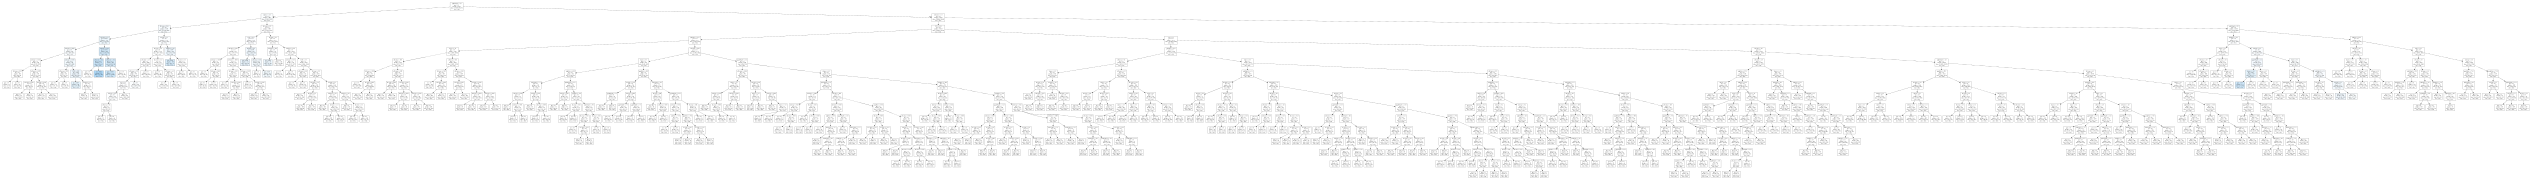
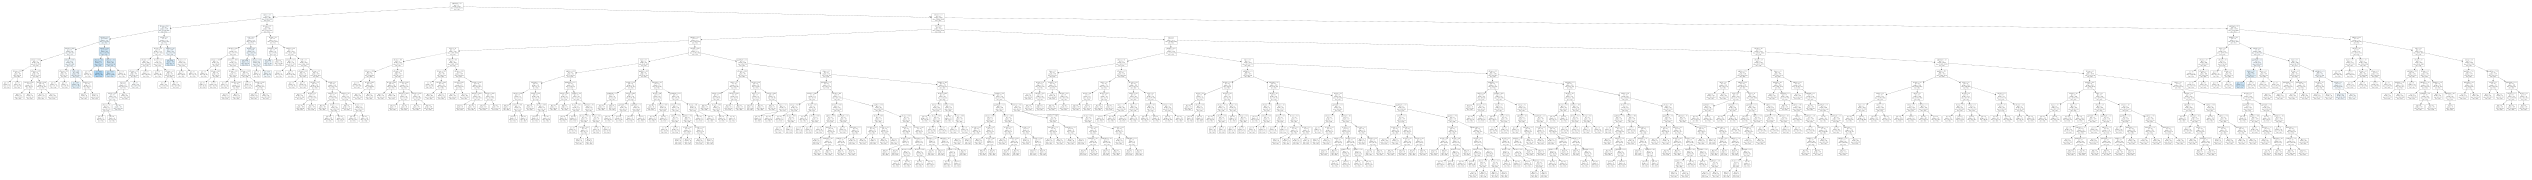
none -> (118, 108)
